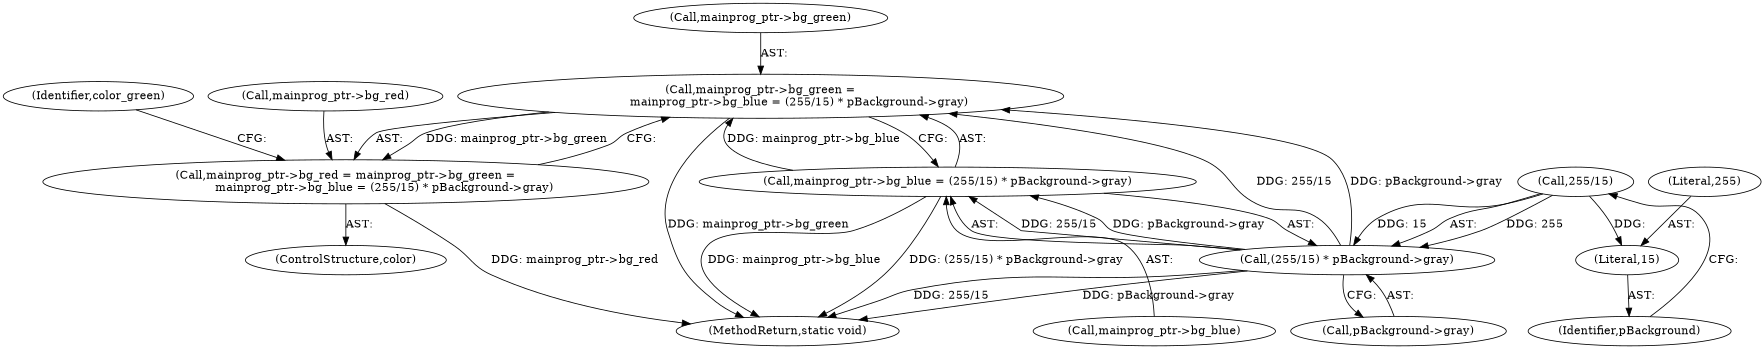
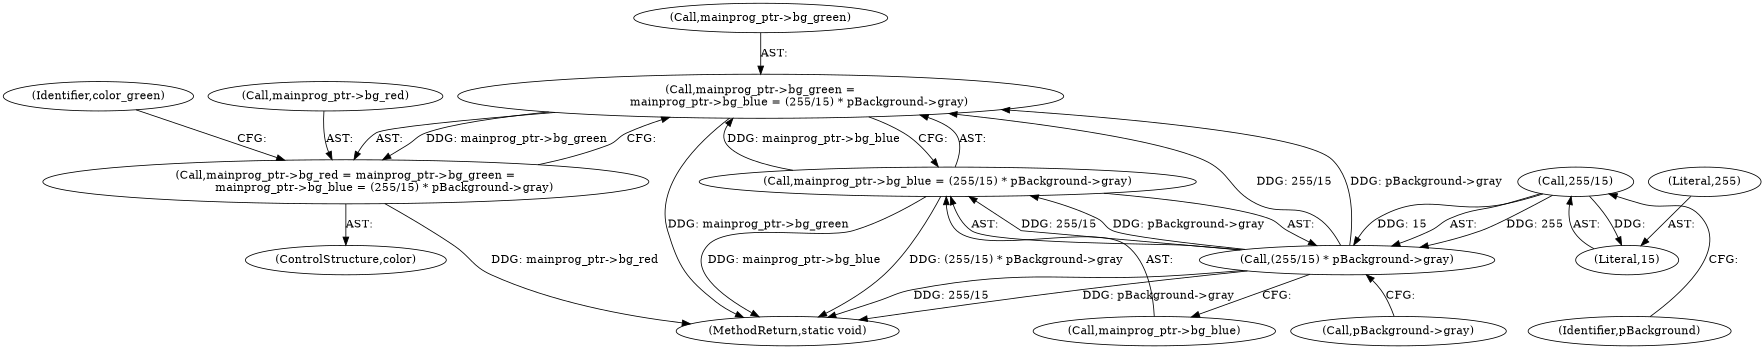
(1628, 292) -> (1574, 231)
(1345, 296) -> (1254, 294)
(1403, 296) -> (1403, 296)
